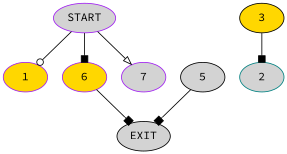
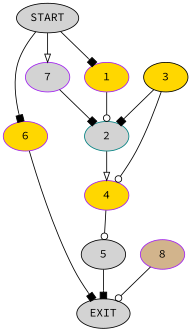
(85, 18) -> (48, 18)
(57, 46) -> (75, 45)
none -> (107, 103)
none -> (74, 104)
none -> (107, 195)
none -> (163, 254)
